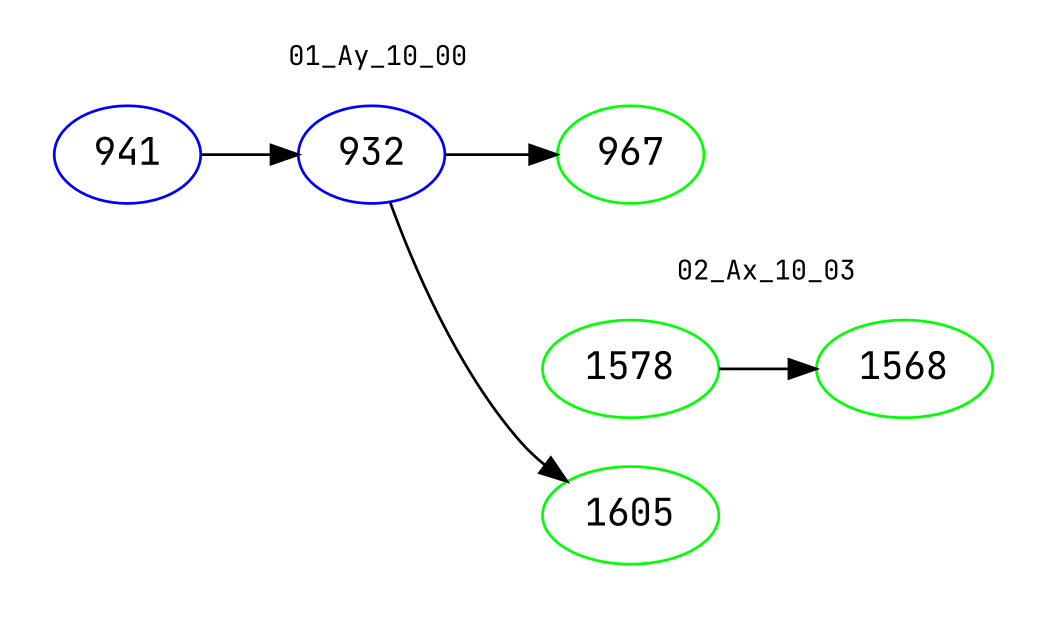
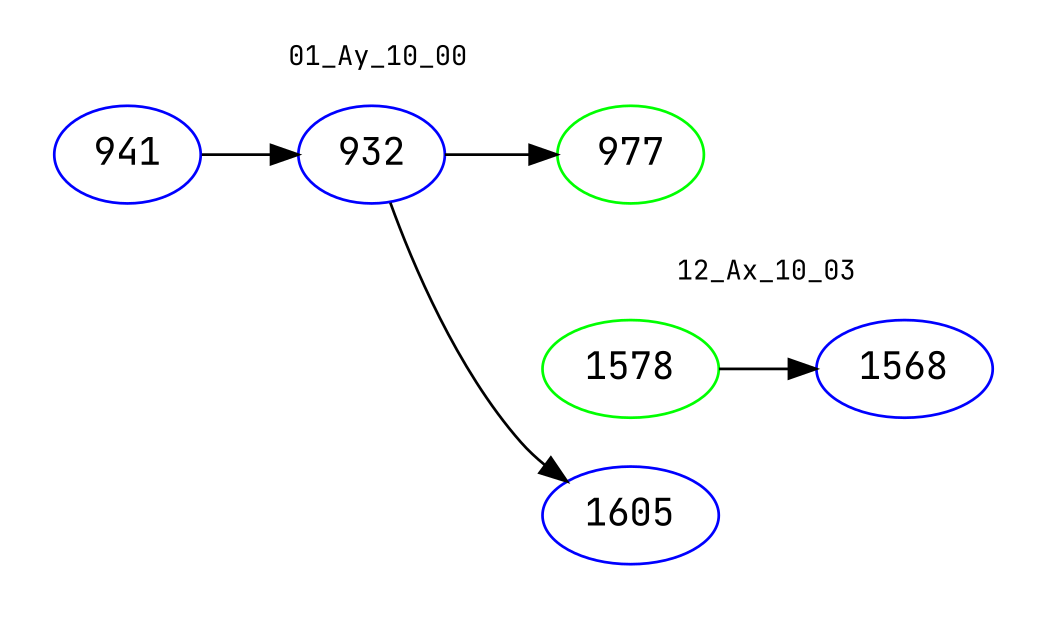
(631, 155) -> (631, 155)
(768, 273) -> (768, 273)
(905, 369) -> (905, 369)
(631, 515) -> (631, 515)
